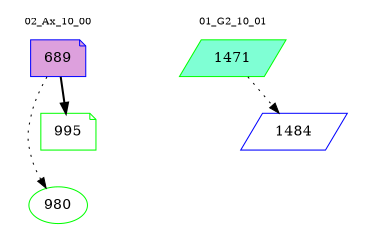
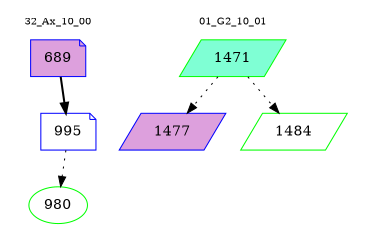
(58, 22) -> (58, 22)
(29, 127) -> (64, 163)
(68, 132) -> (68, 132)
none -> (173, 132)
(294, 132) -> (294, 132)
